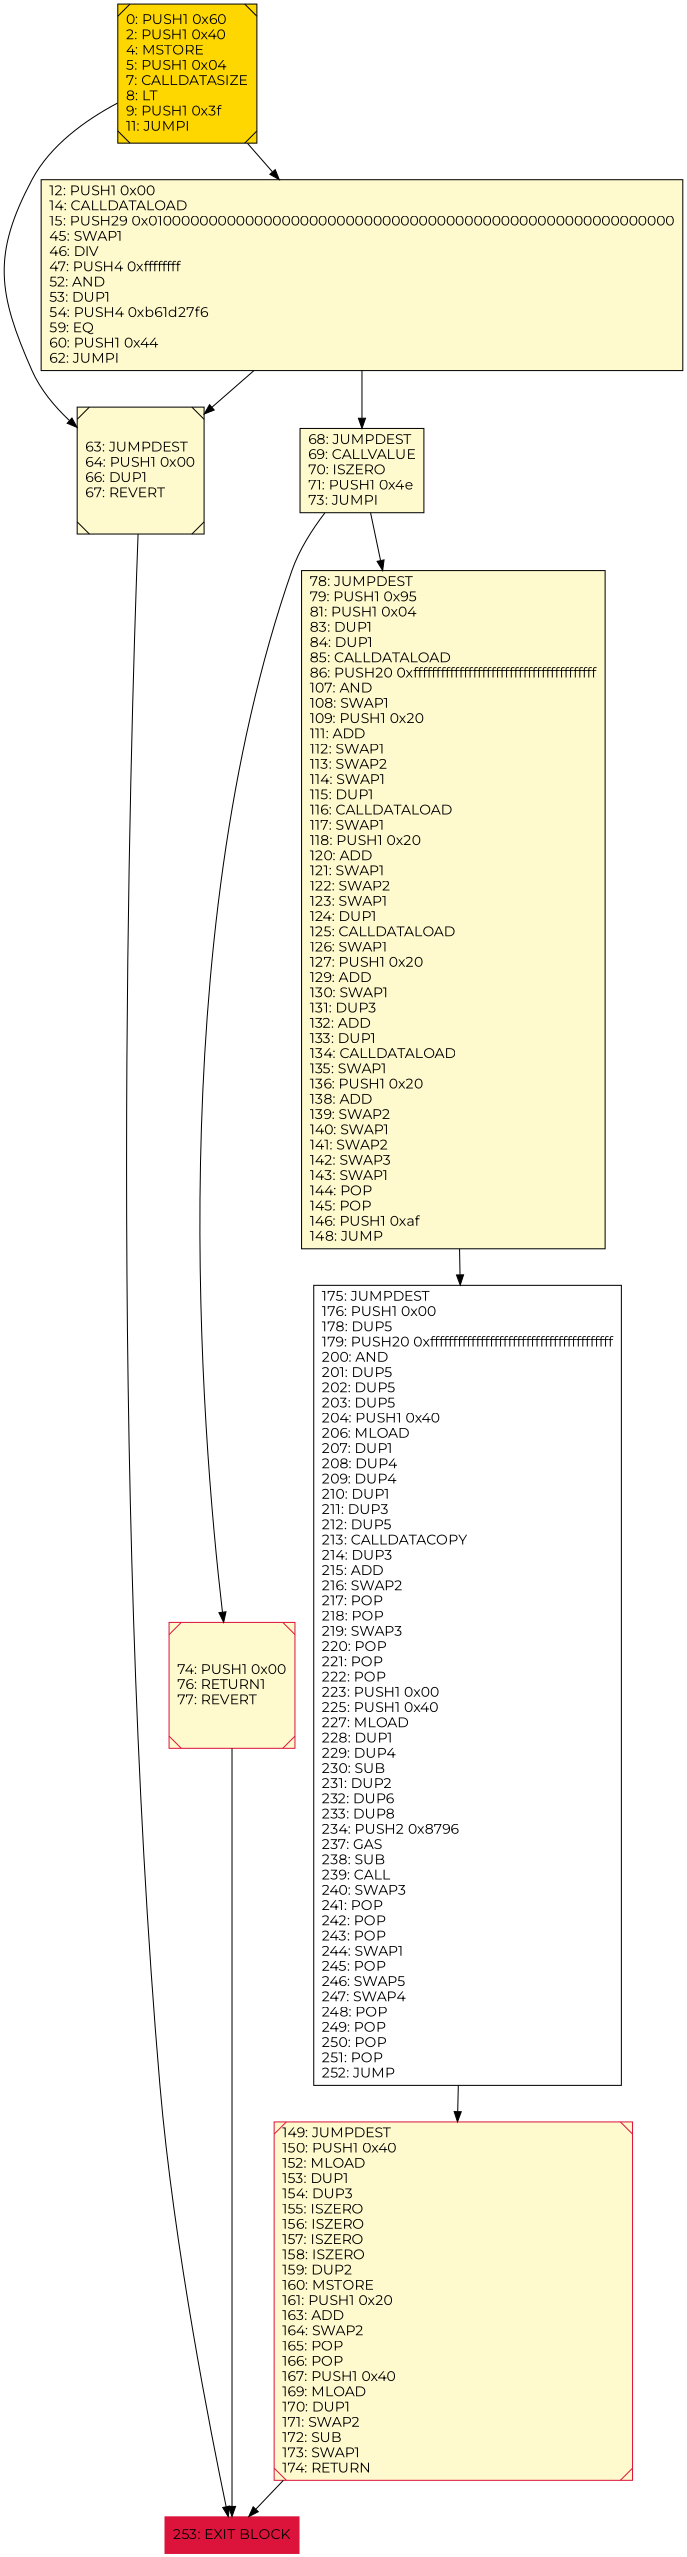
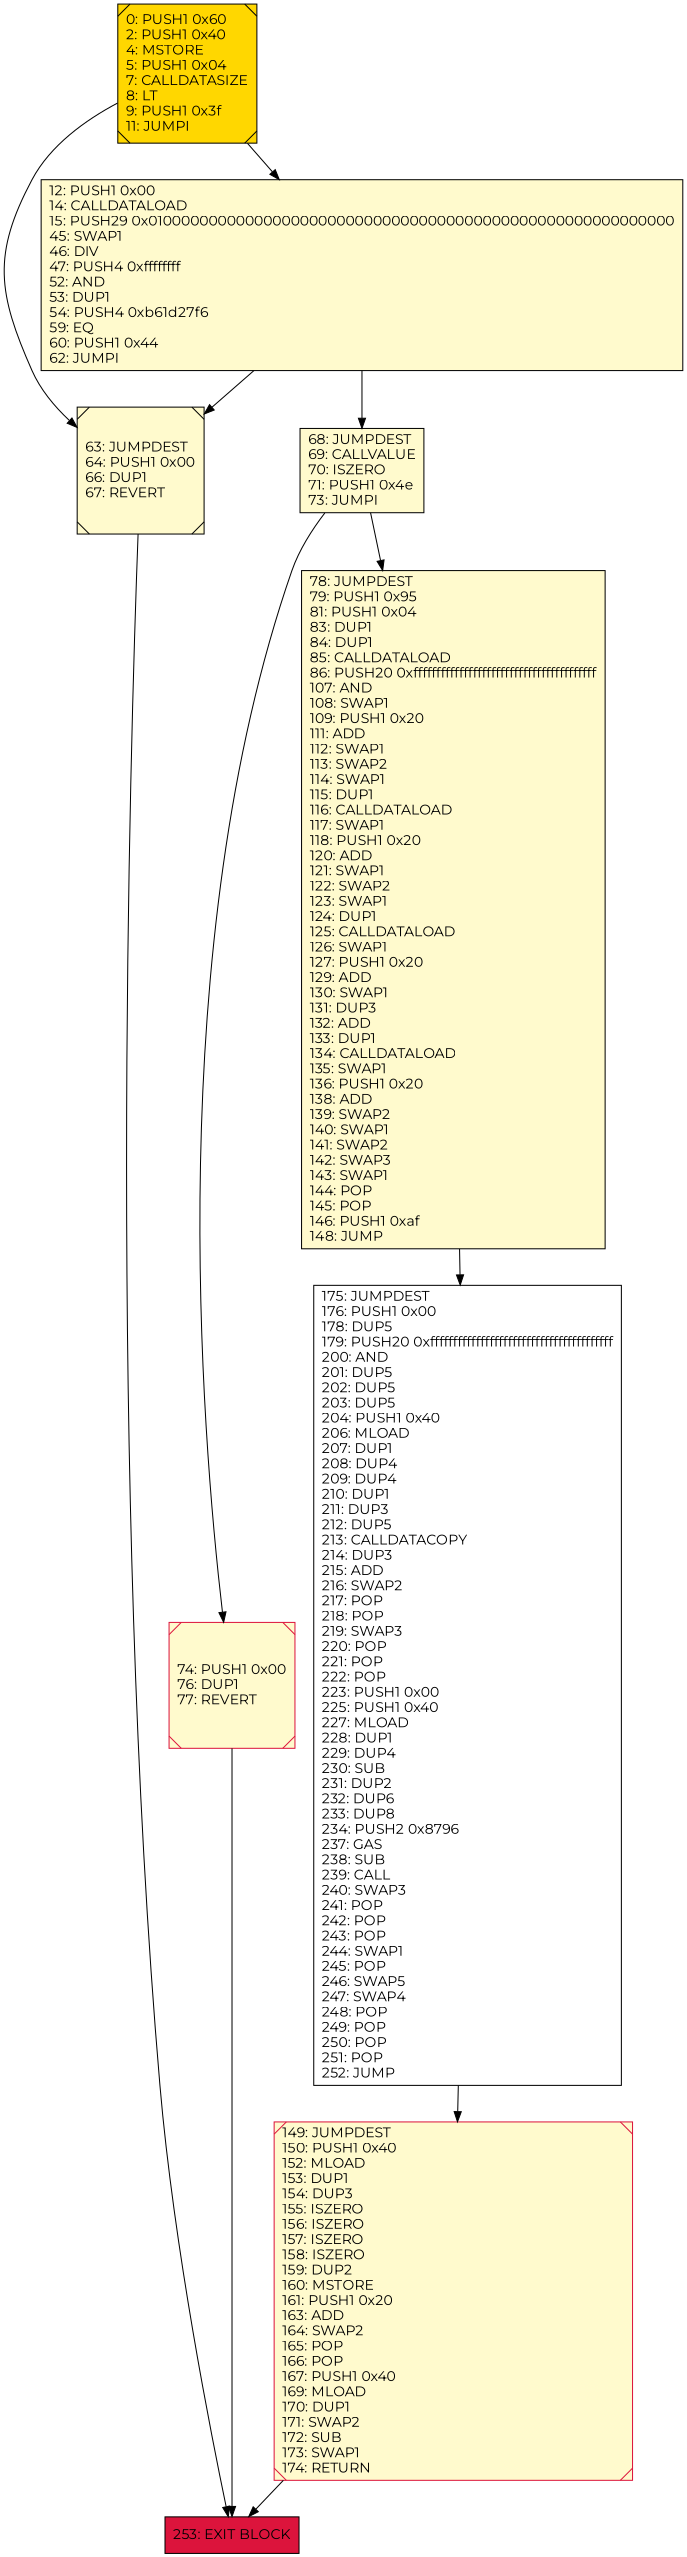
(232, 1685) -> (232, 1685)
(232, 2535) -> (232, 2535)
